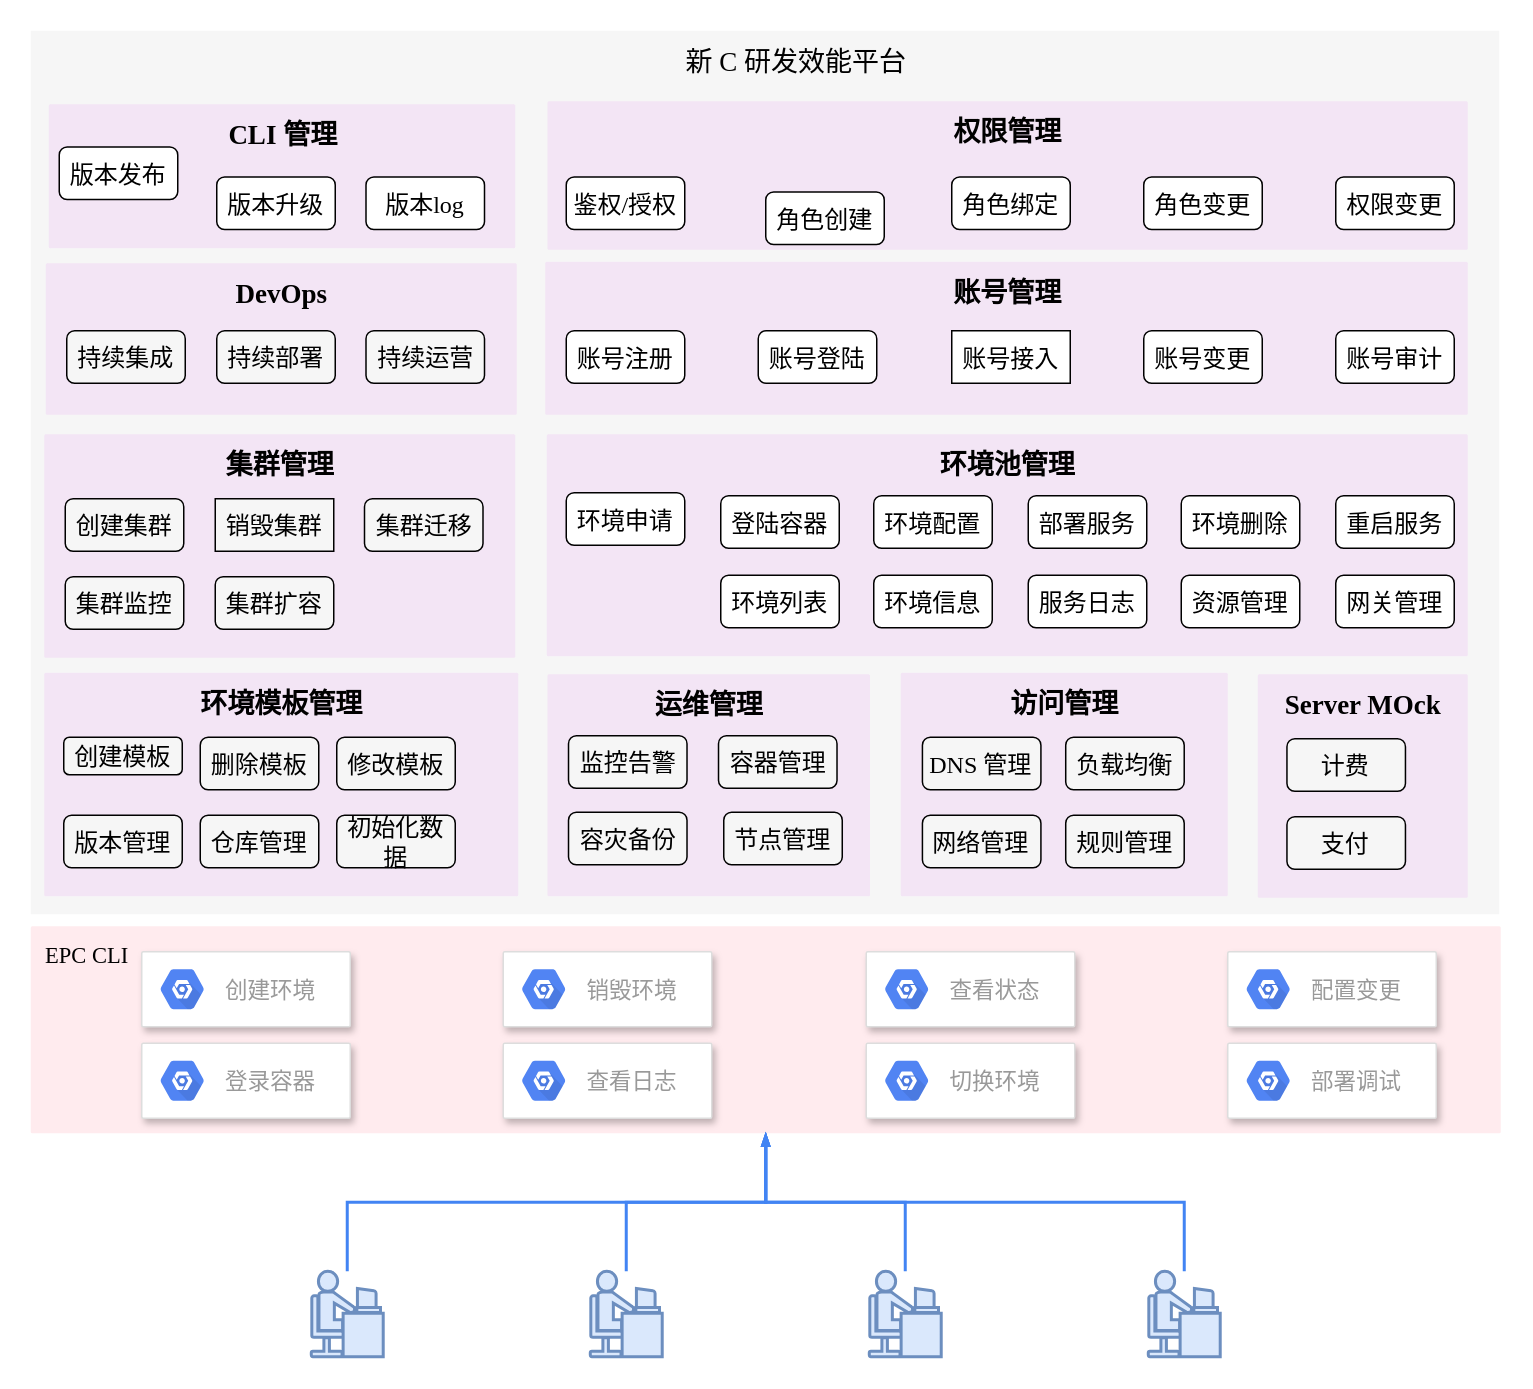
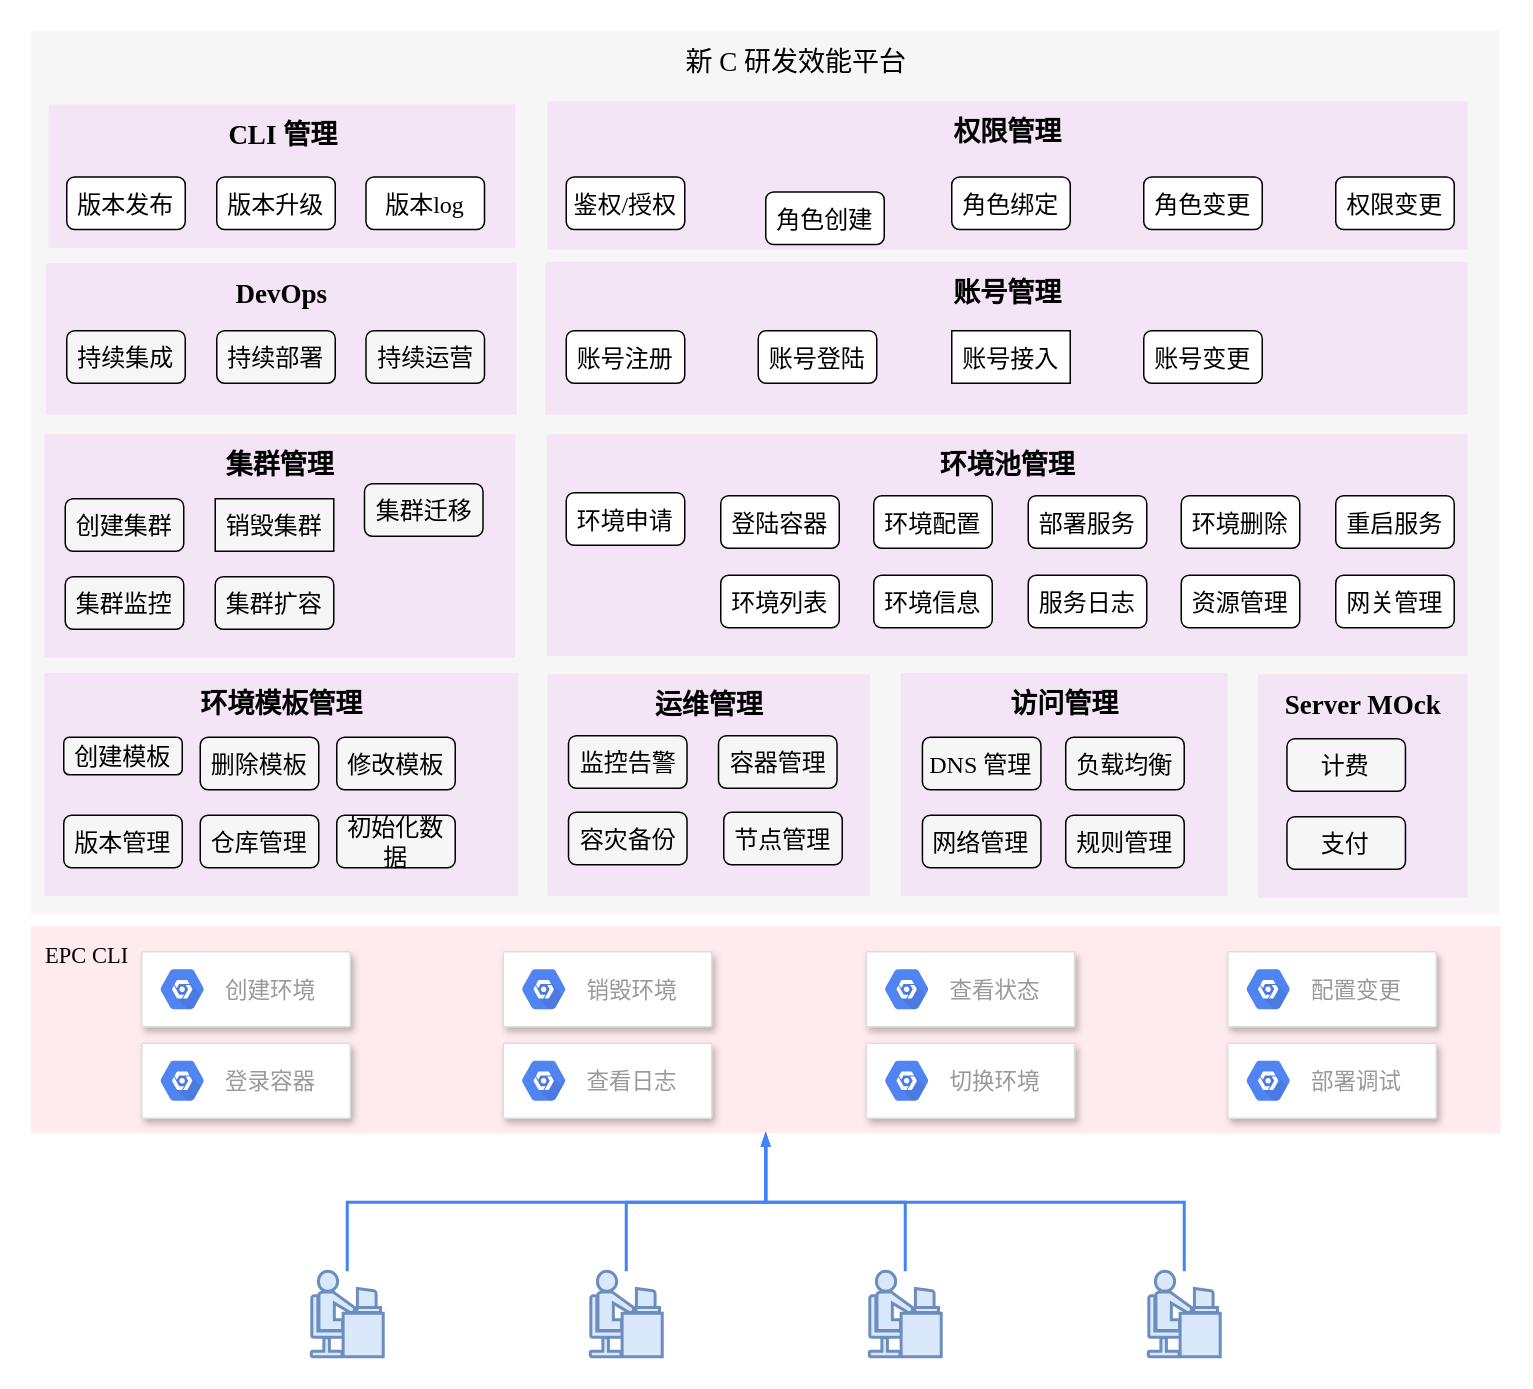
(119, 173) -> (126, 203)
(1395, 357) -> none
(424, 525) -> (424, 510)
